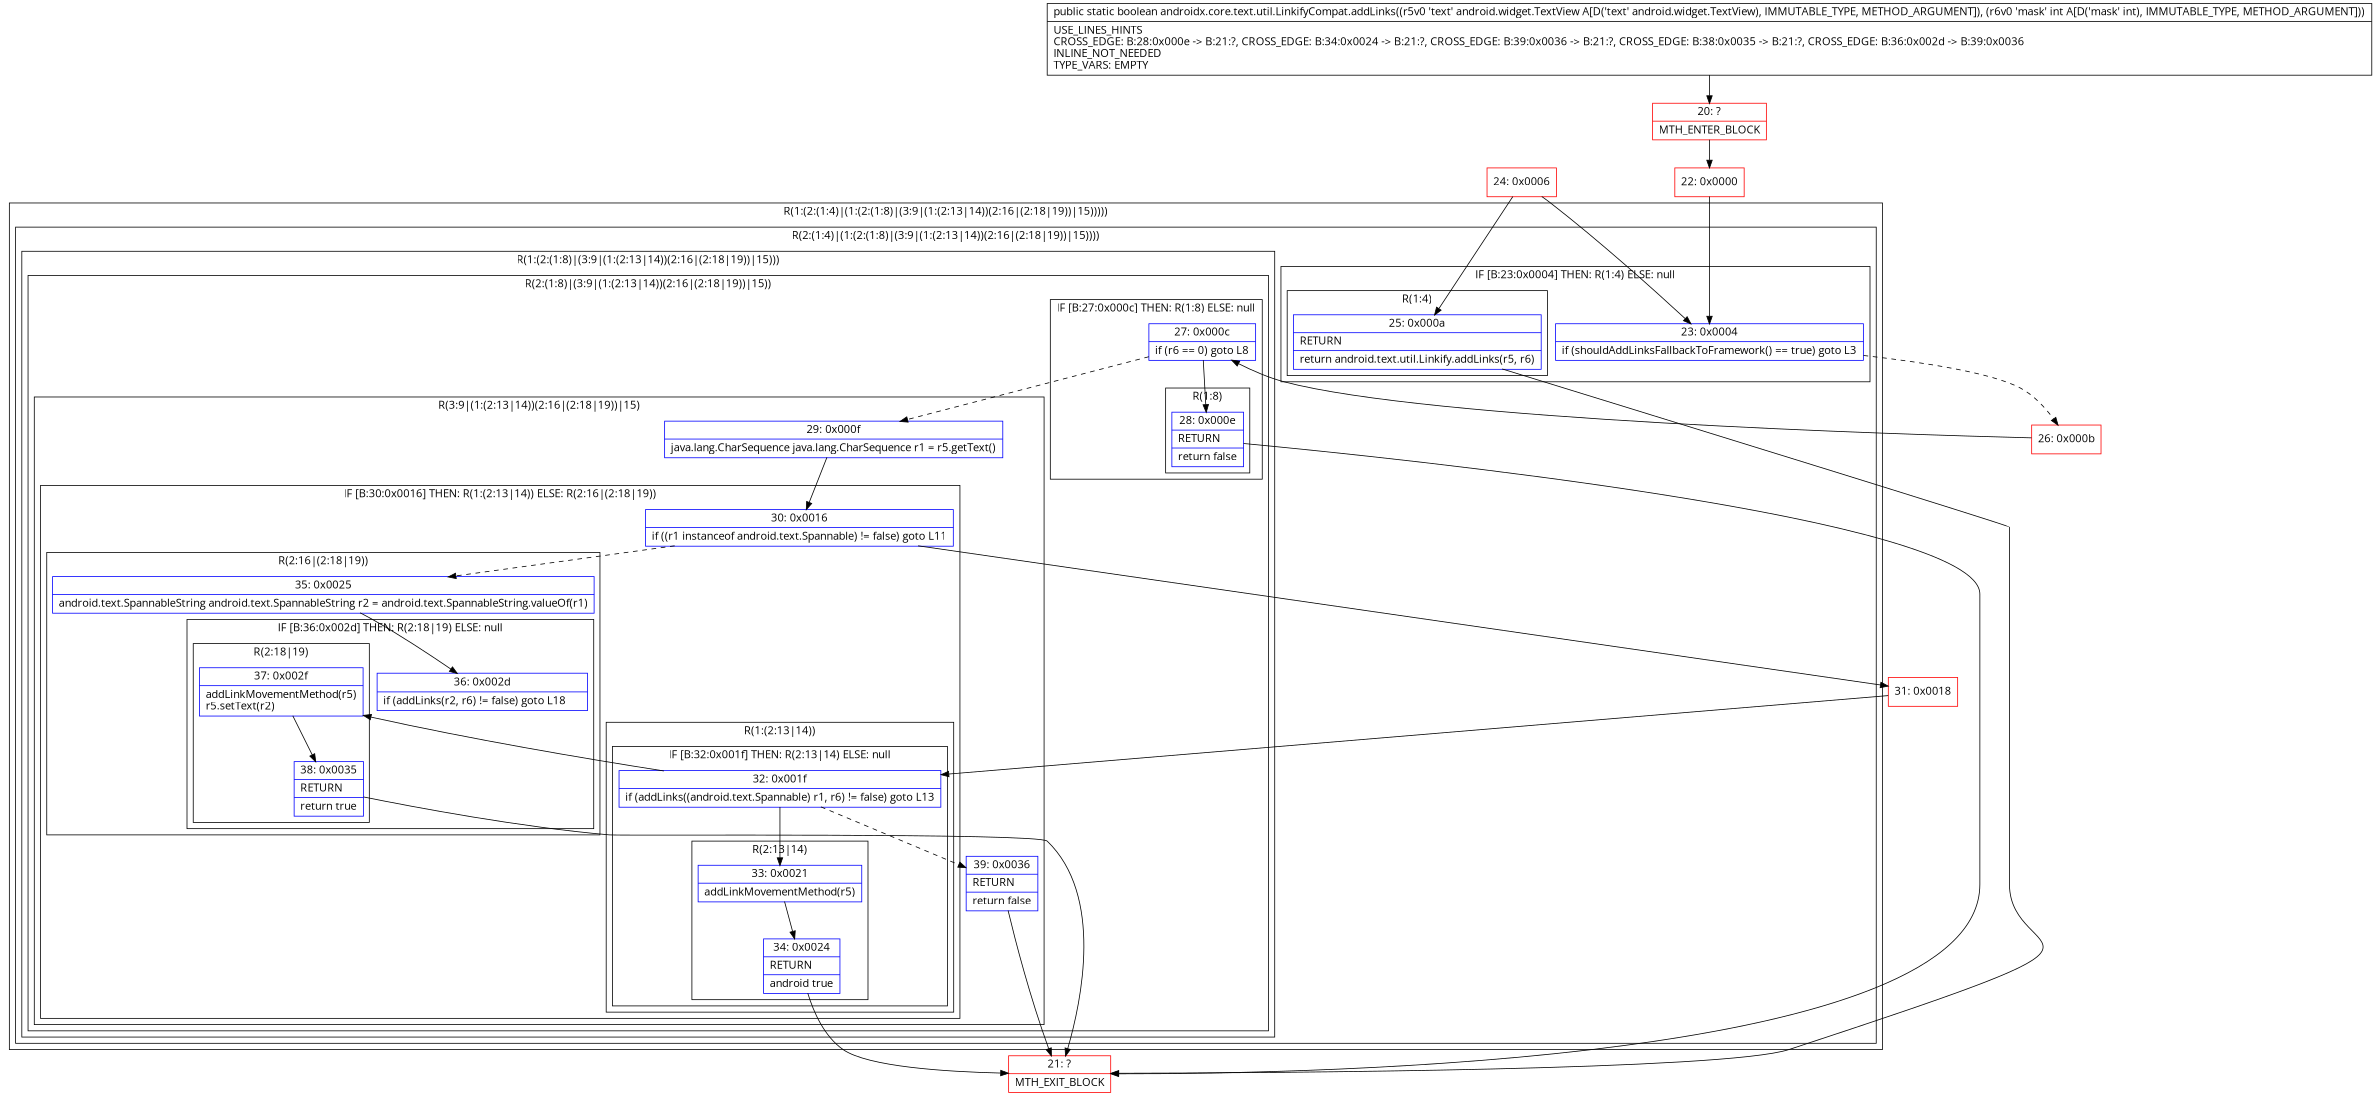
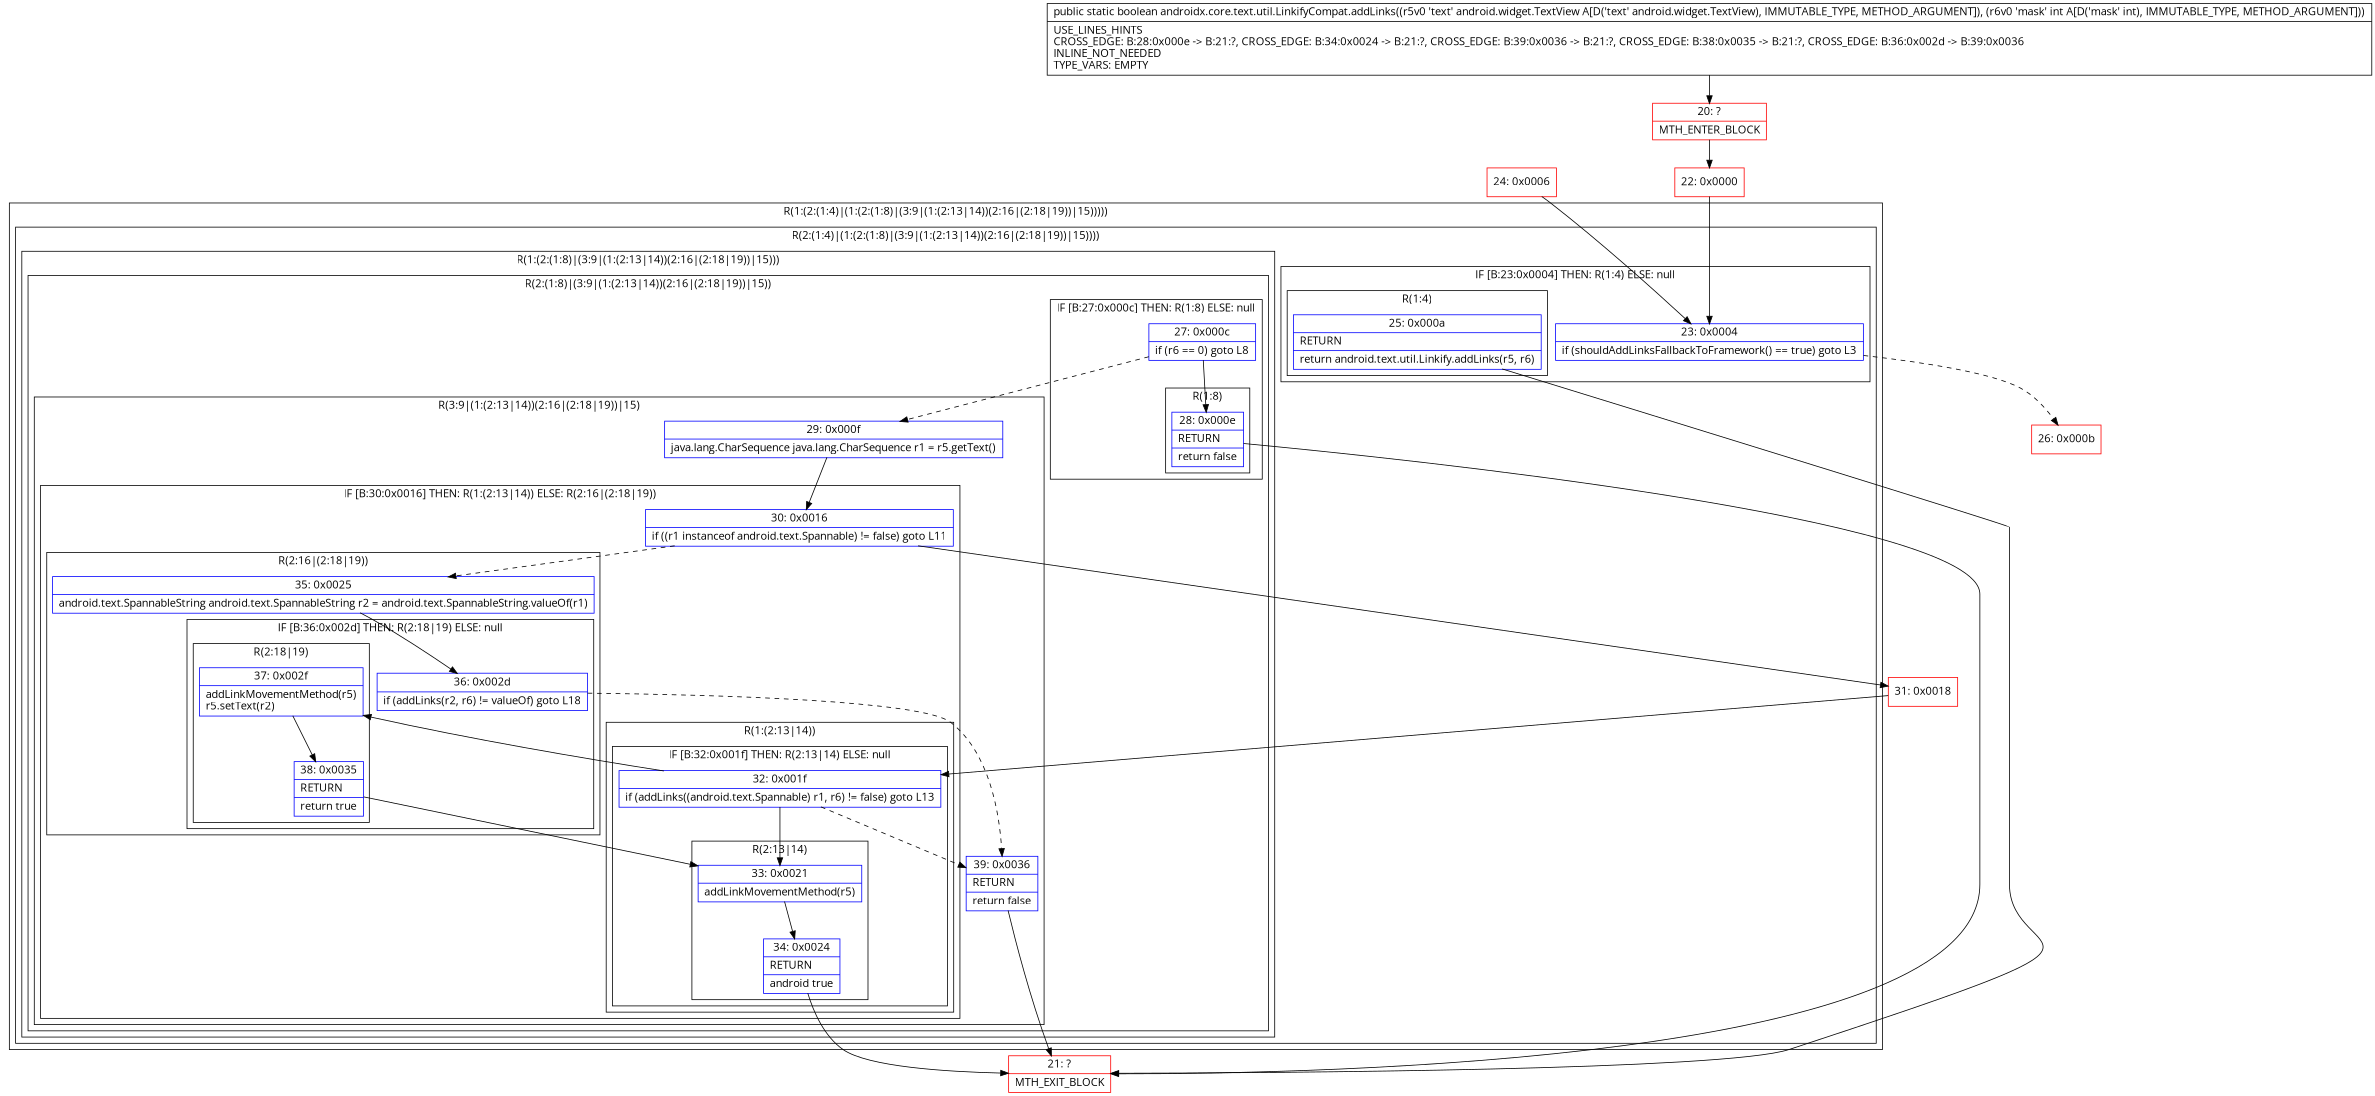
(1476, 253) -> none
(1632, 421) -> none
(475, 701) -> (482, 701)
none -> (840, 703)
(813, 835) -> (494, 824)
